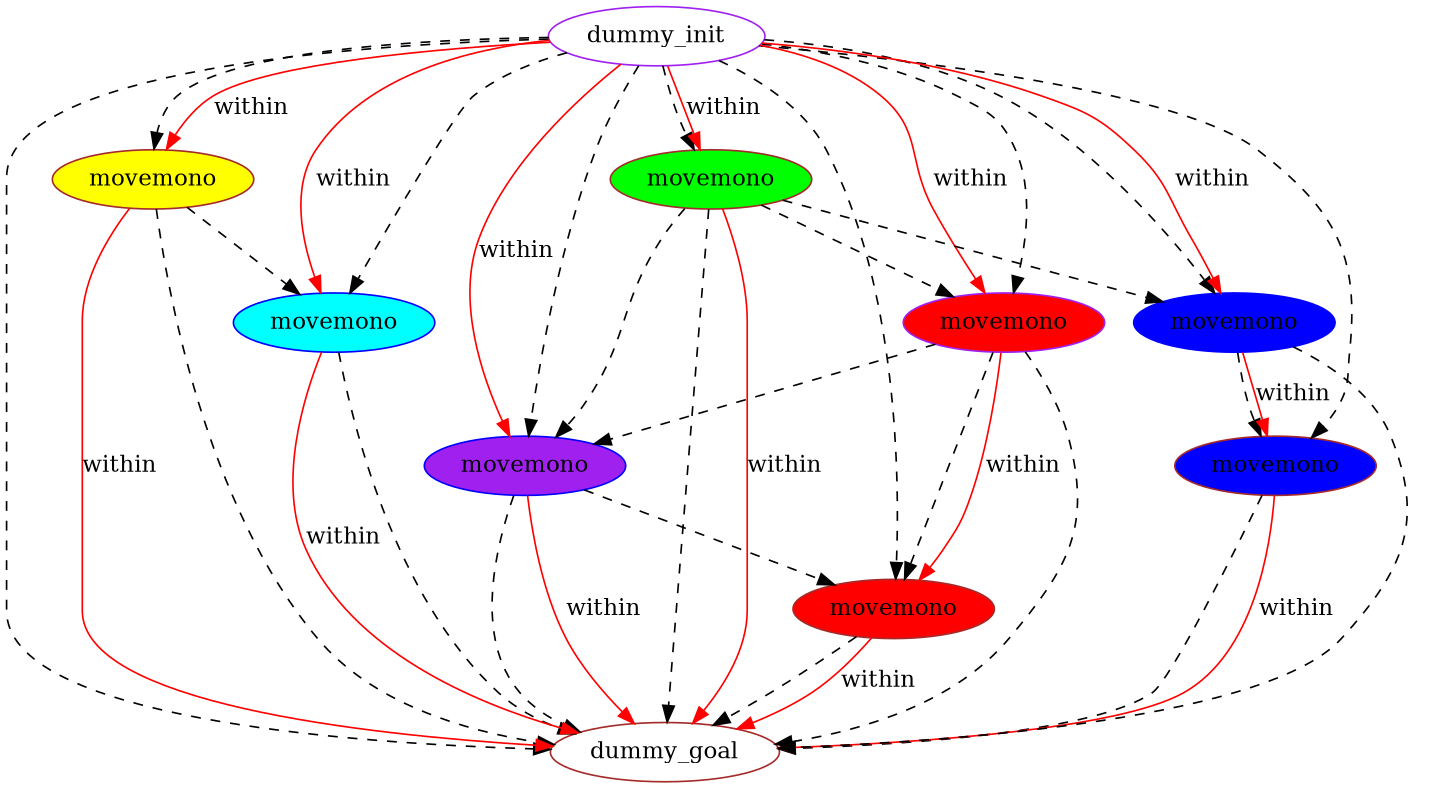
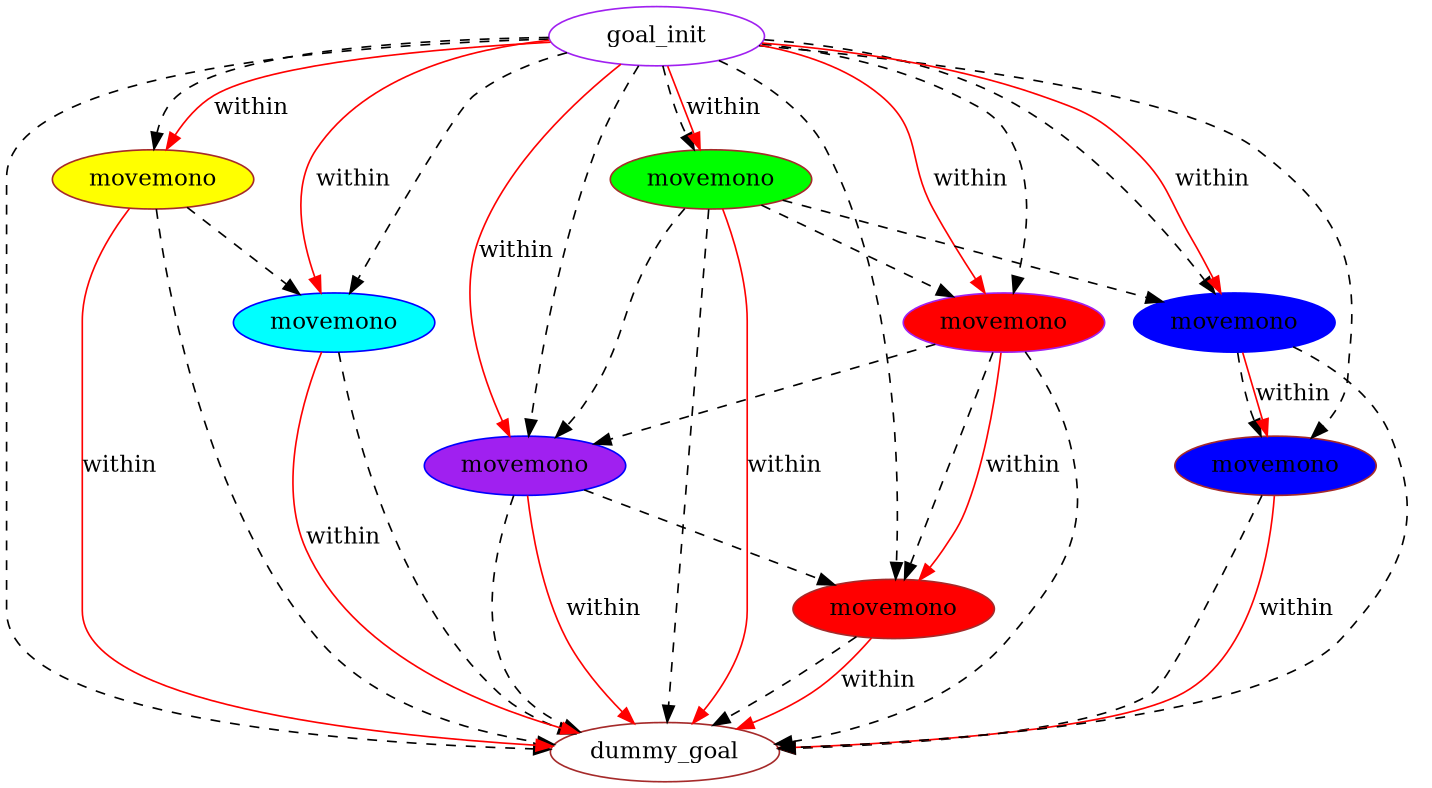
(657, 36) -> (657, 36)
